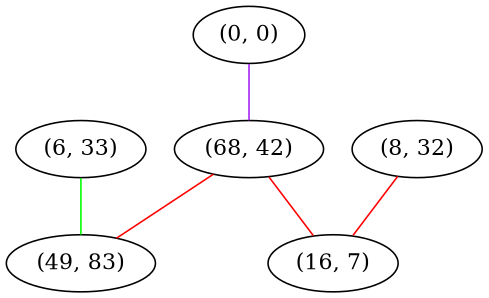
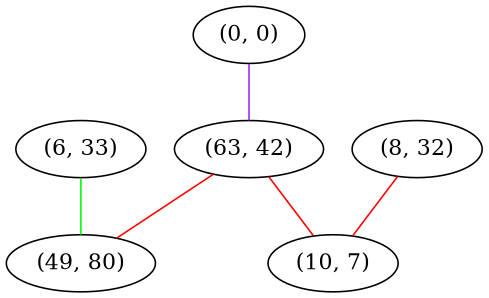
(249, 149) -> (249, 149)
(81, 263) -> (81, 263)
(333, 263) -> (333, 263)
